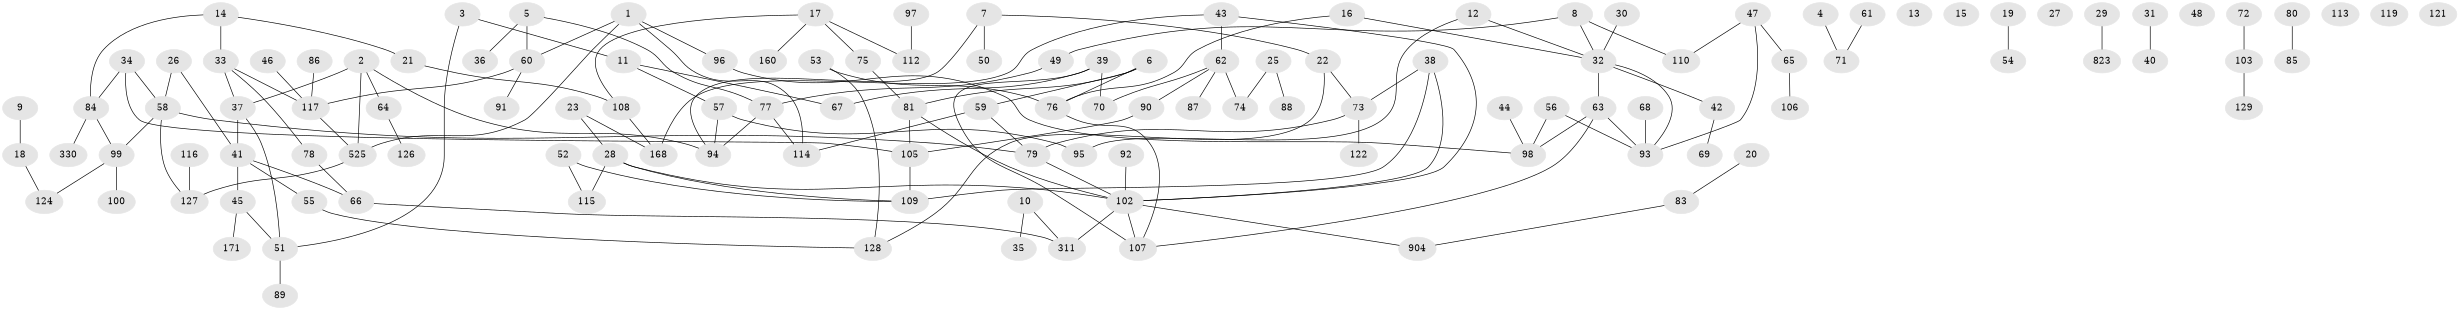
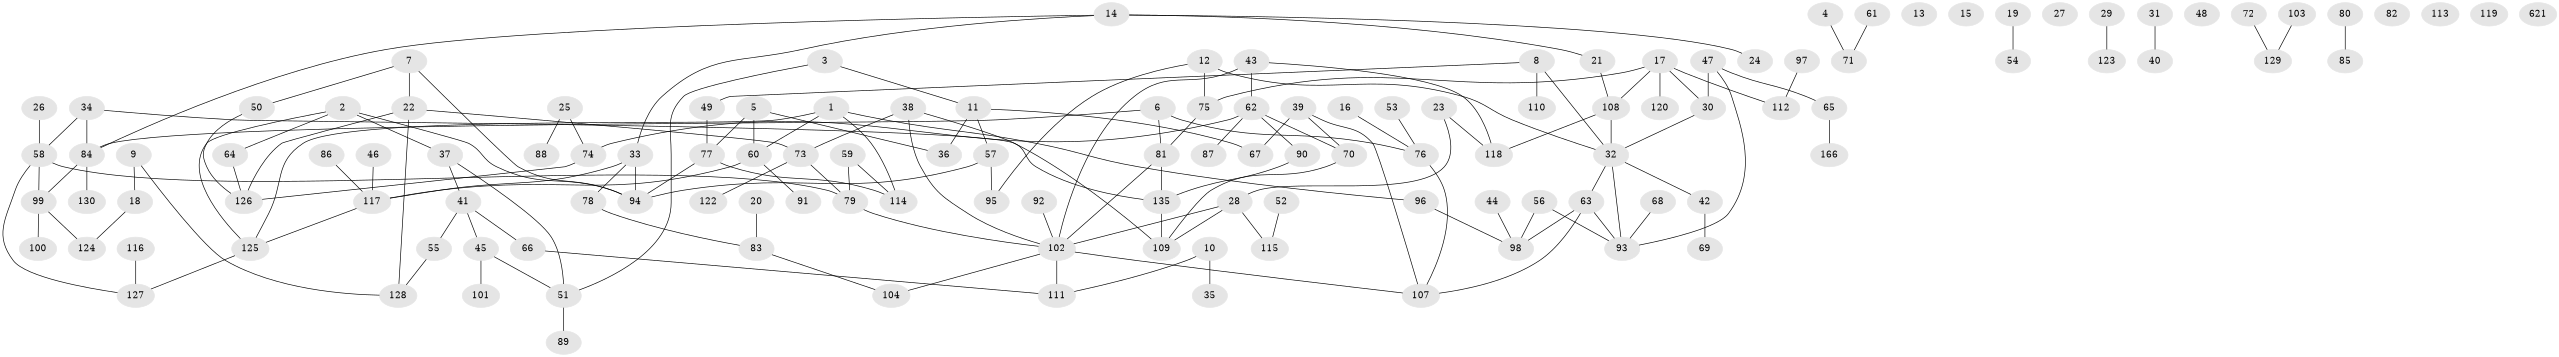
none -> (2392, 14)
(2438, 14) -> (2538, 14)
(1473, 38) -> (1611, 132)
(1717, 38) -> (1708, 86)
(2244, 38) -> (2261, 38)
(768, 61) -> (1660, 108)
none -> (1755, 61)
(2102, 61) -> (2107, 61)
(229, 85) -> (635, 179)
none -> (1205, 85)
none -> (1684, 85)
(1050, 91) -> (620, 124)
(206, 108) -> none
(1790, 108) -> (1829, 155)
none -> (959, 132)
none -> (309, 135)
(876, 145) -> (240, 268)
(68, 155) -> (87, 202)
(358, 155) -> (250, 249)
(659, 155) -> (1494, 155)
(910, 155) -> (1162, 202)
none -> (204, 161)
(333, 178) -> (670, 231)
none -> (411, 183)
(733, 193) -> (1219, 186)
(232, 249) -> (481, 296)
(1067, 249) -> (1057, 296)
(1417, 249) -> (891, 296)
